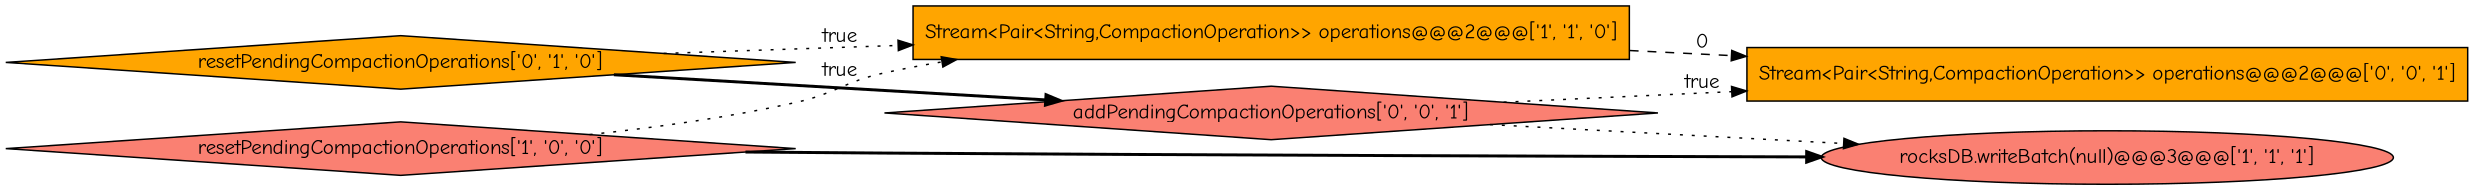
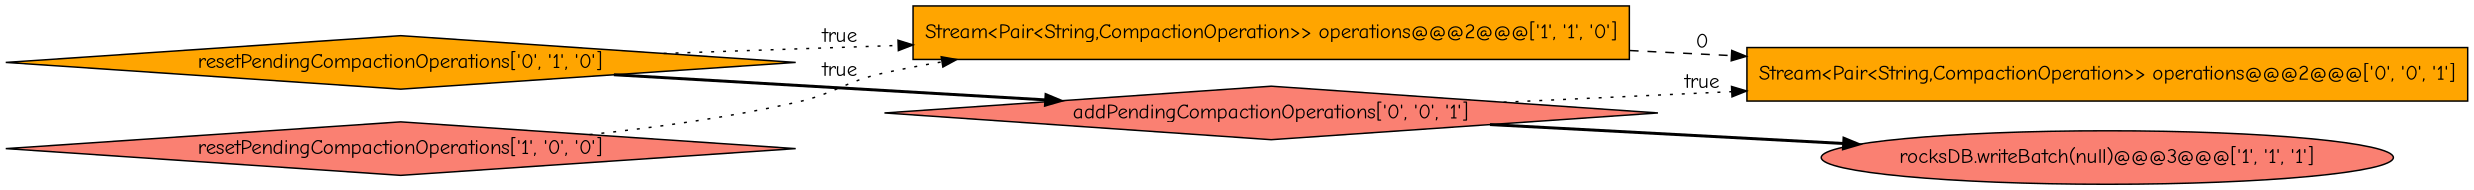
(1667, 134) -> (1667, 134)
(1276, 155) -> none
